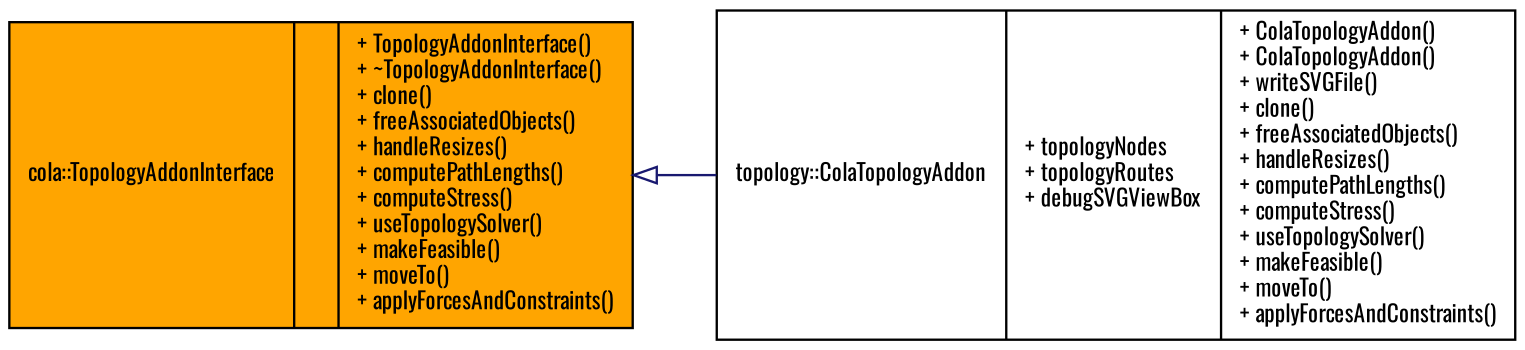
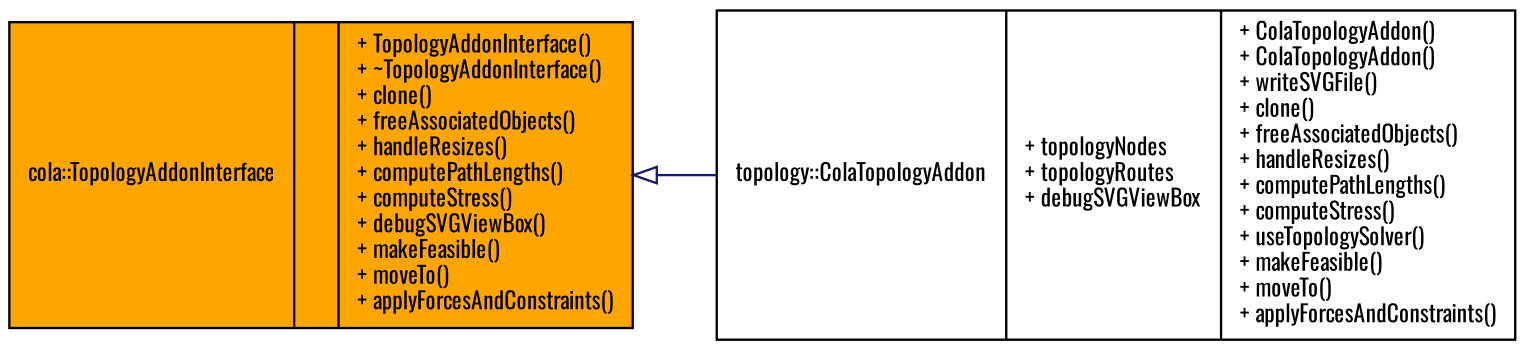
(449, 225) -> (452, 225)
